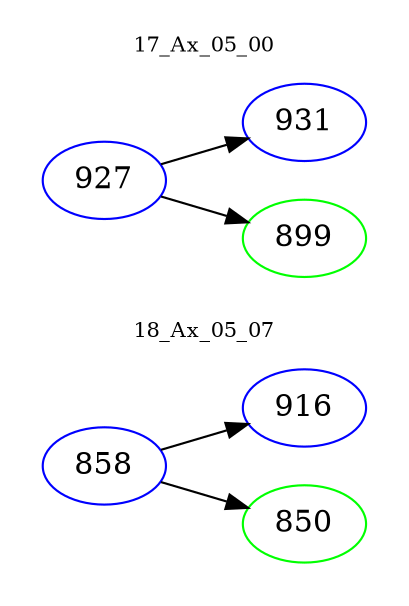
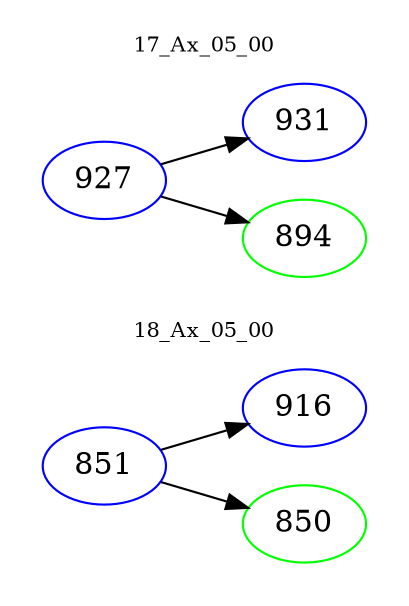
(304, 238) -> (304, 238)
(204, 332) -> (204, 332)
(104, 466) -> (104, 466)
